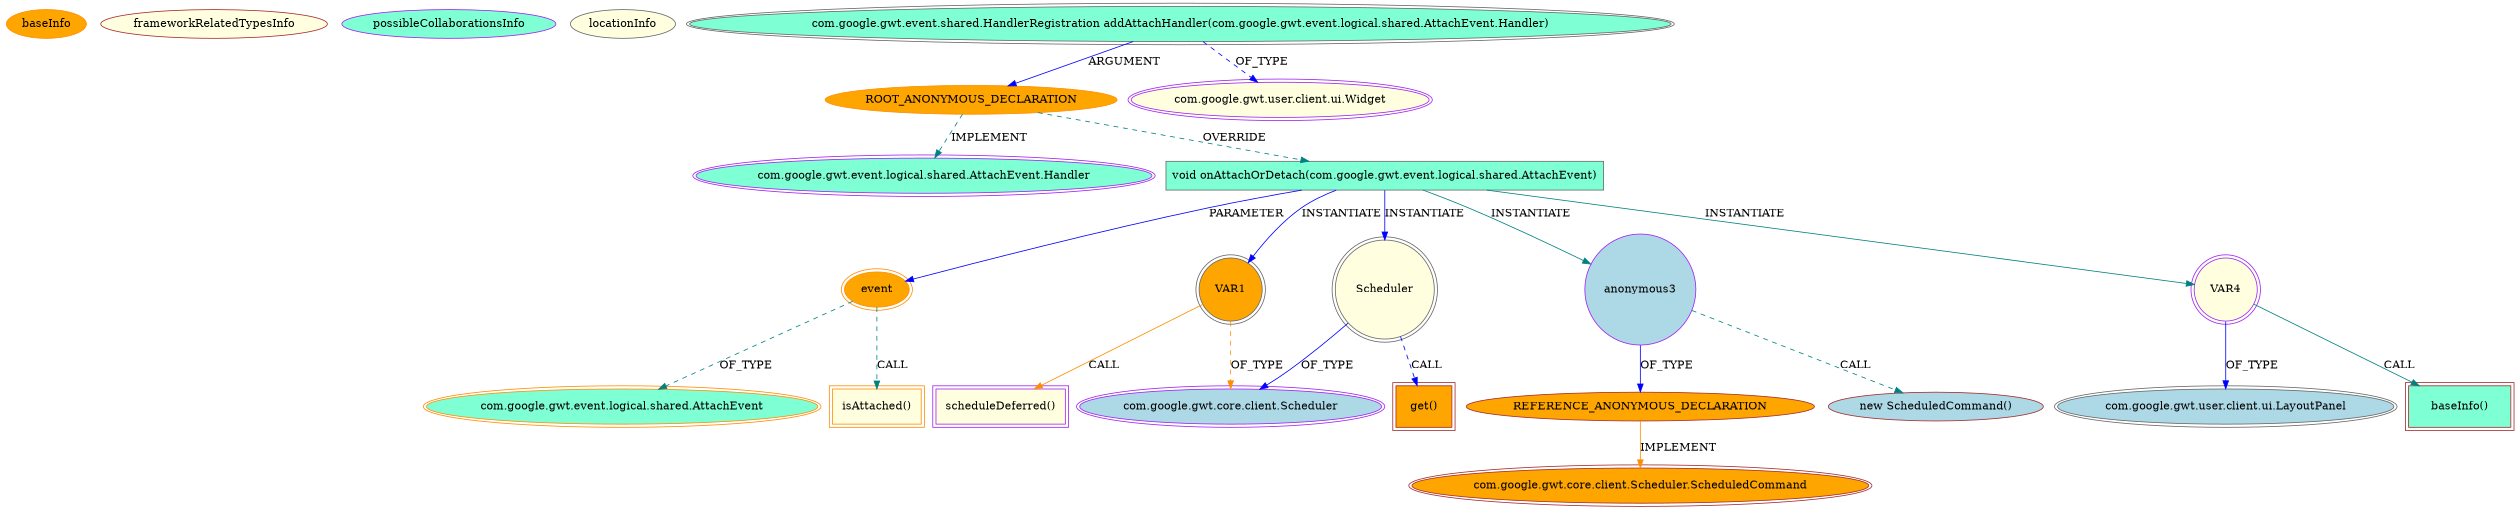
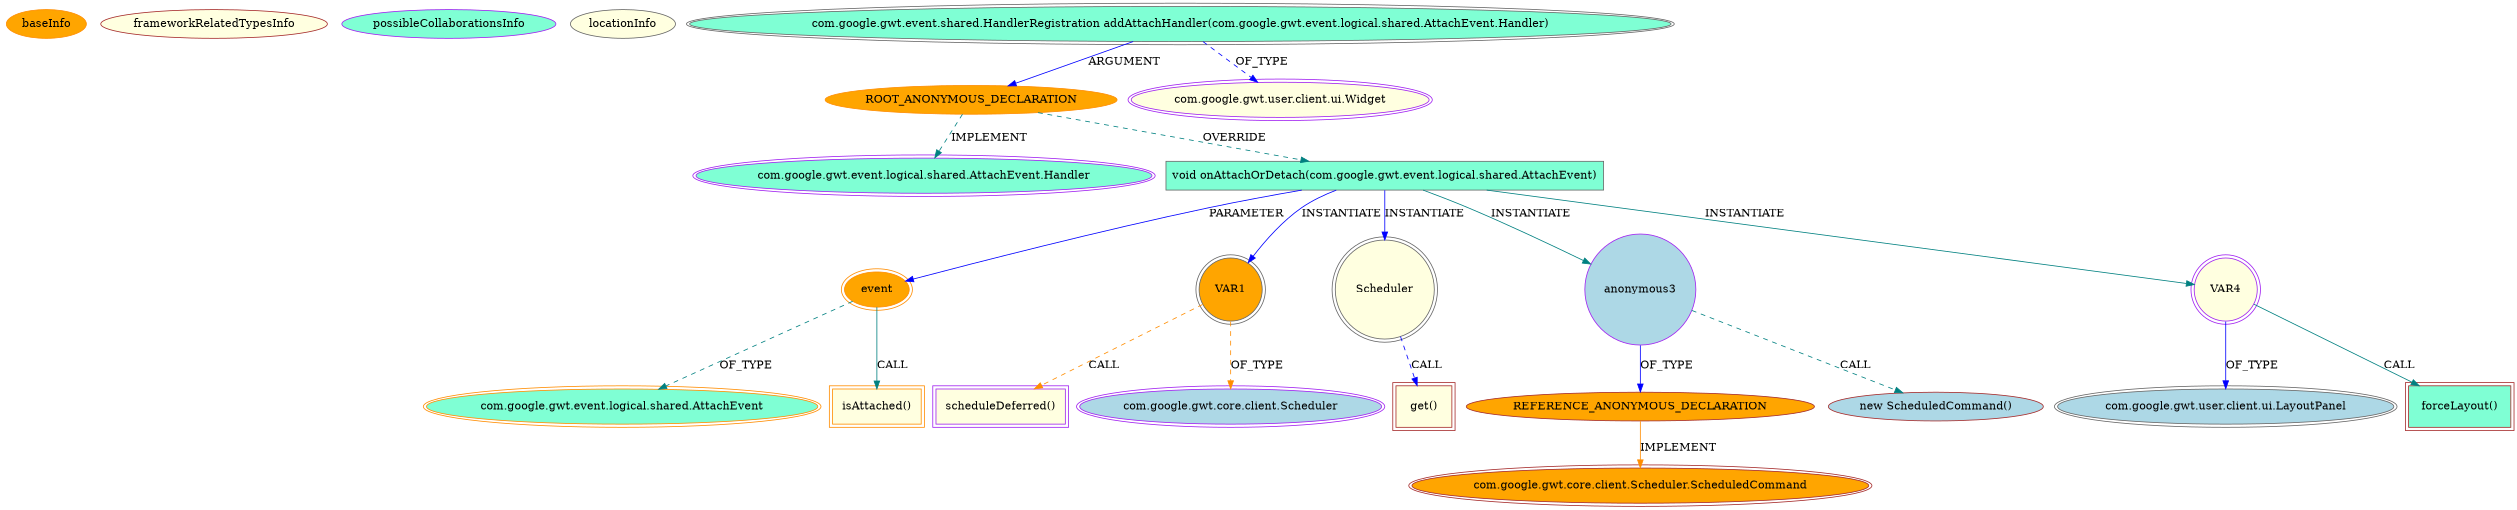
(877, 344) -> (877, 344)
(1122, 345) -> (1122, 345)
(1309, 356) -> none
(1424, 407) -> (1424, 407)
(2460, 407) -> (2460, 407)
